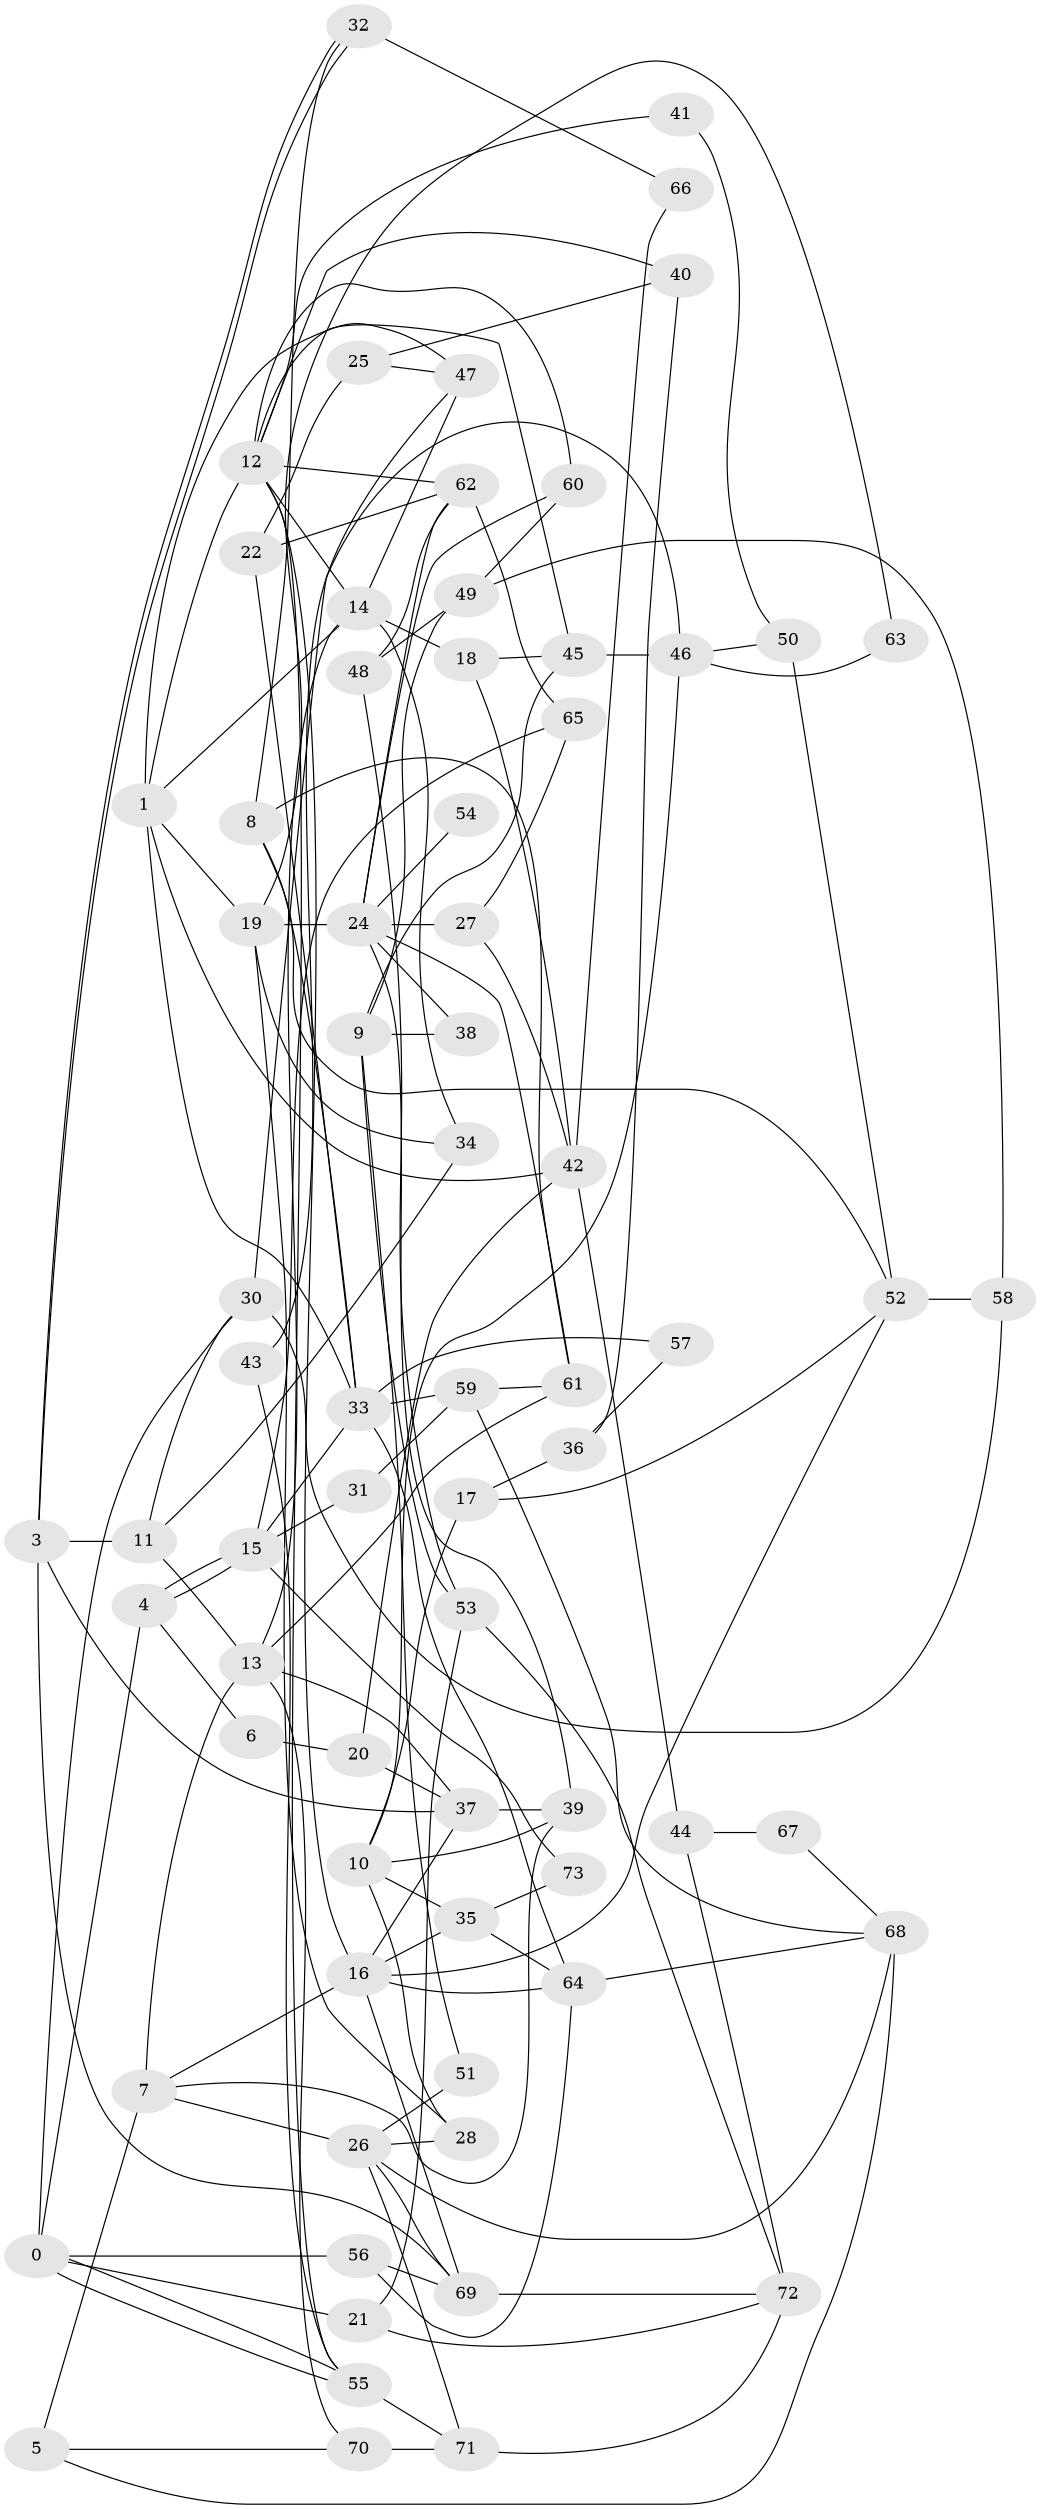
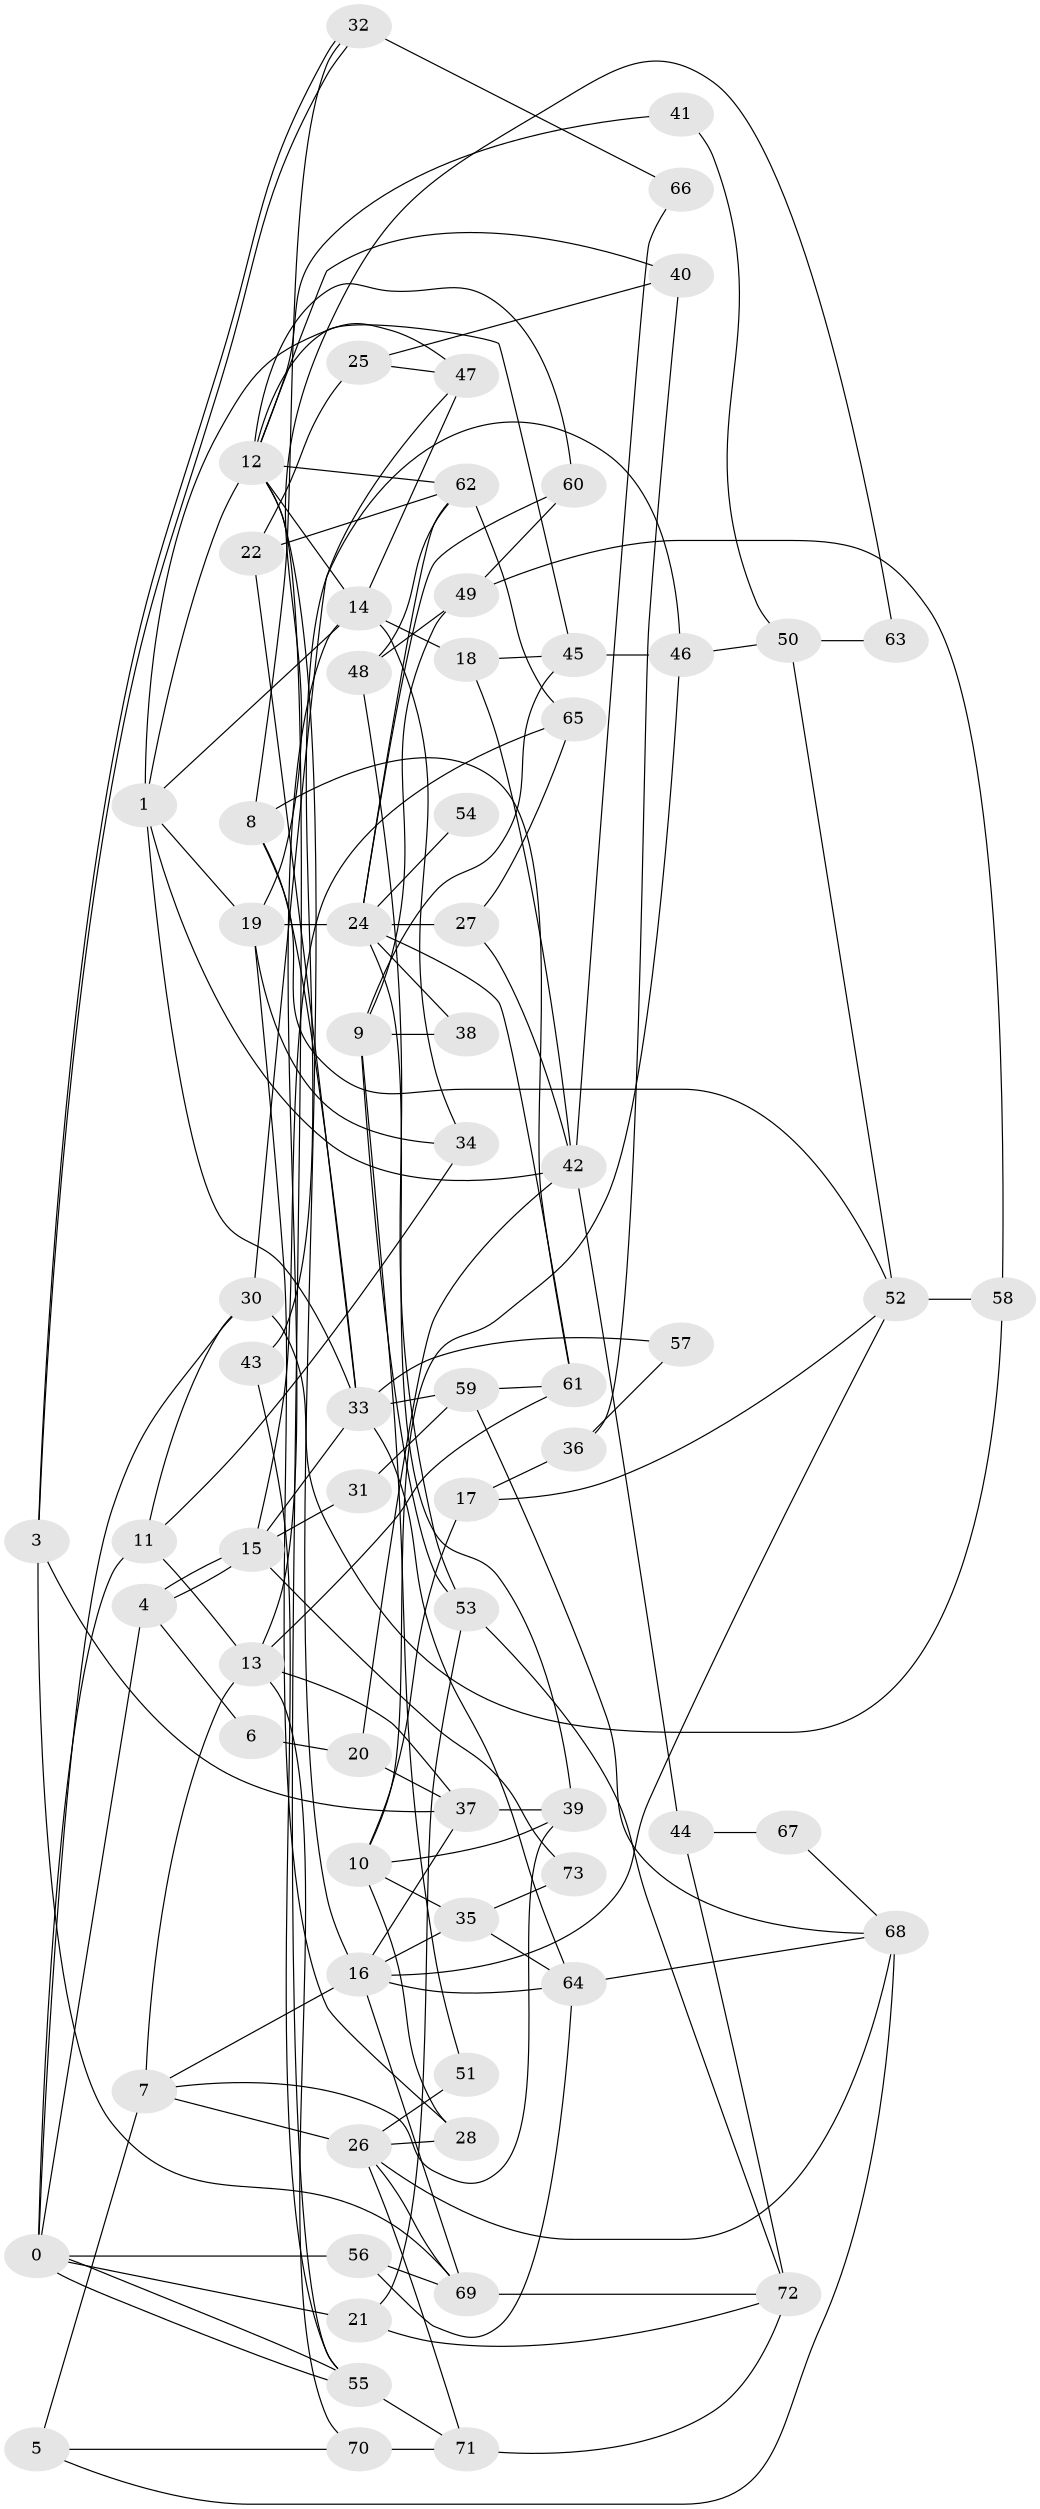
(788, 676) -> (842, 641)
(91, 1541) -> (57, 1892)
